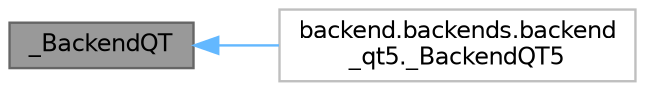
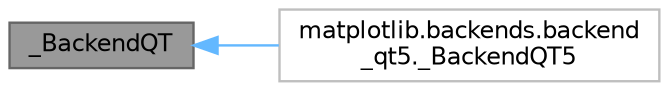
(457, 45) -> (469, 45)
